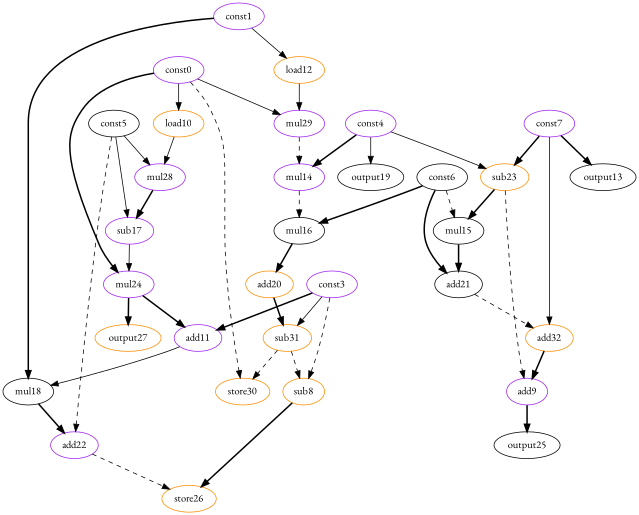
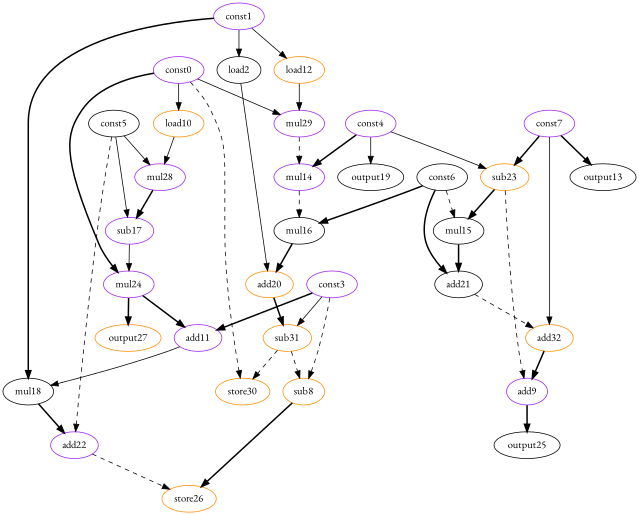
none -> (239, 70)
